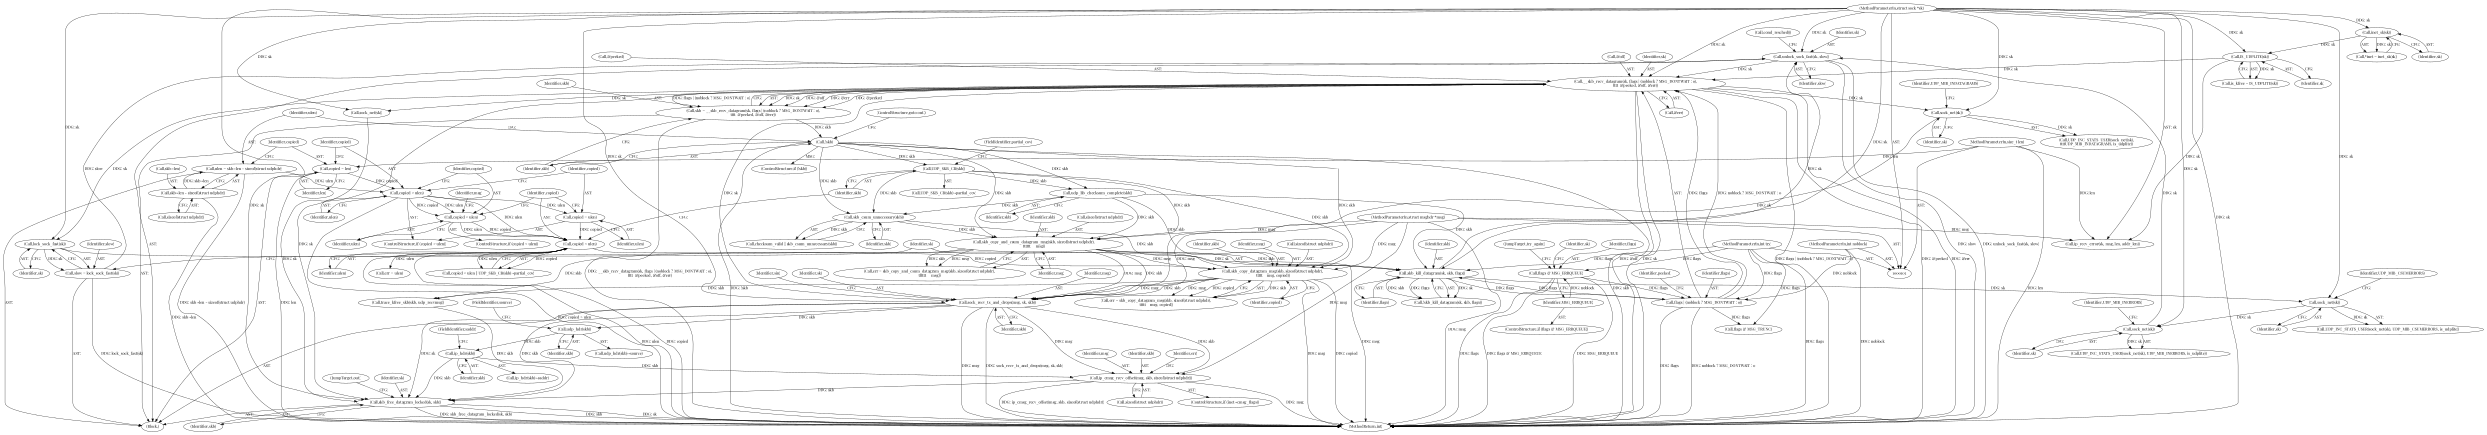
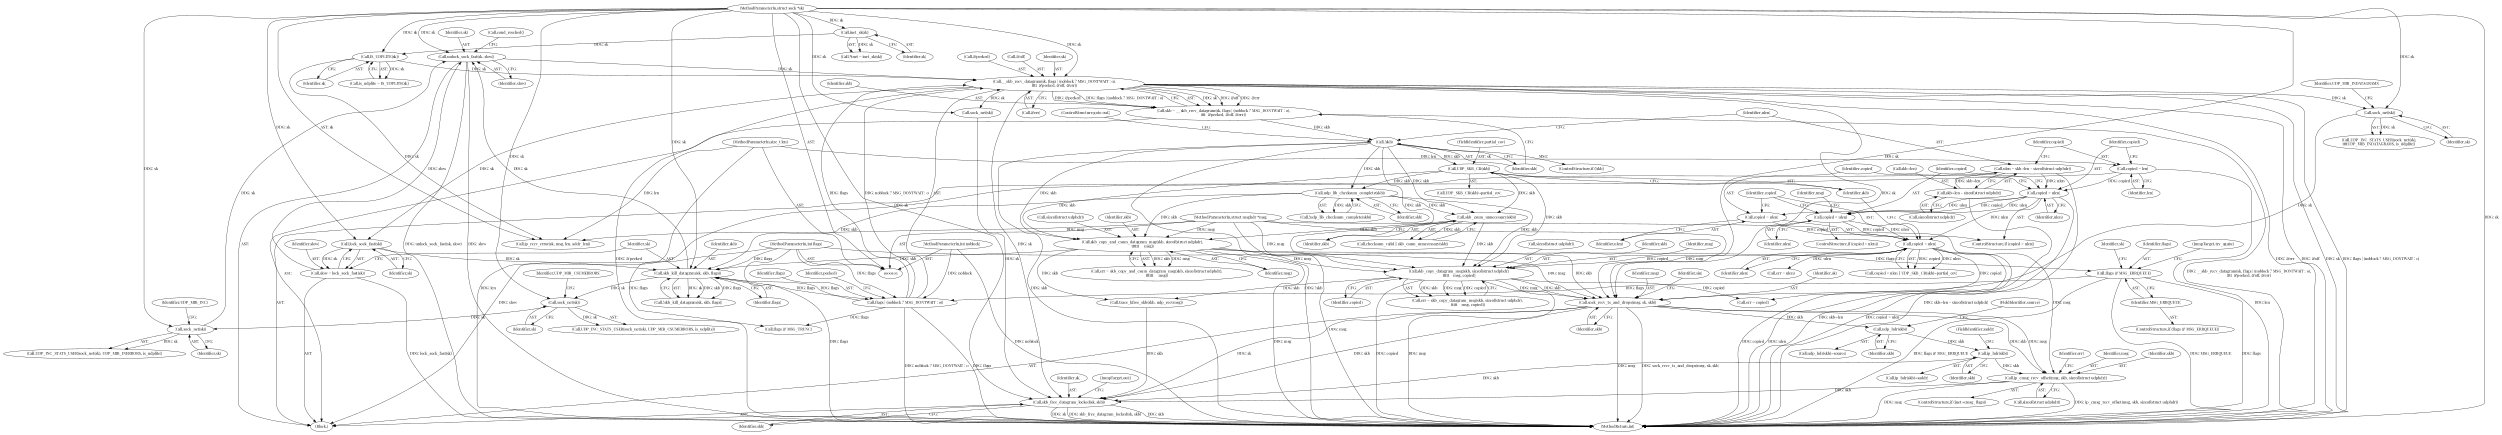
(2392, 46) -> none
(2250, 84) -> (380, 84)
(983, 157) -> (1484, 157)
none -> (1336, 218)
(1747, 244) -> (796, 244)
(1583, 288) -> (2137, 288)
(262, 303) -> (508, 303)
none -> (1753, 303)
(2113, 303) -> (185, 303)
